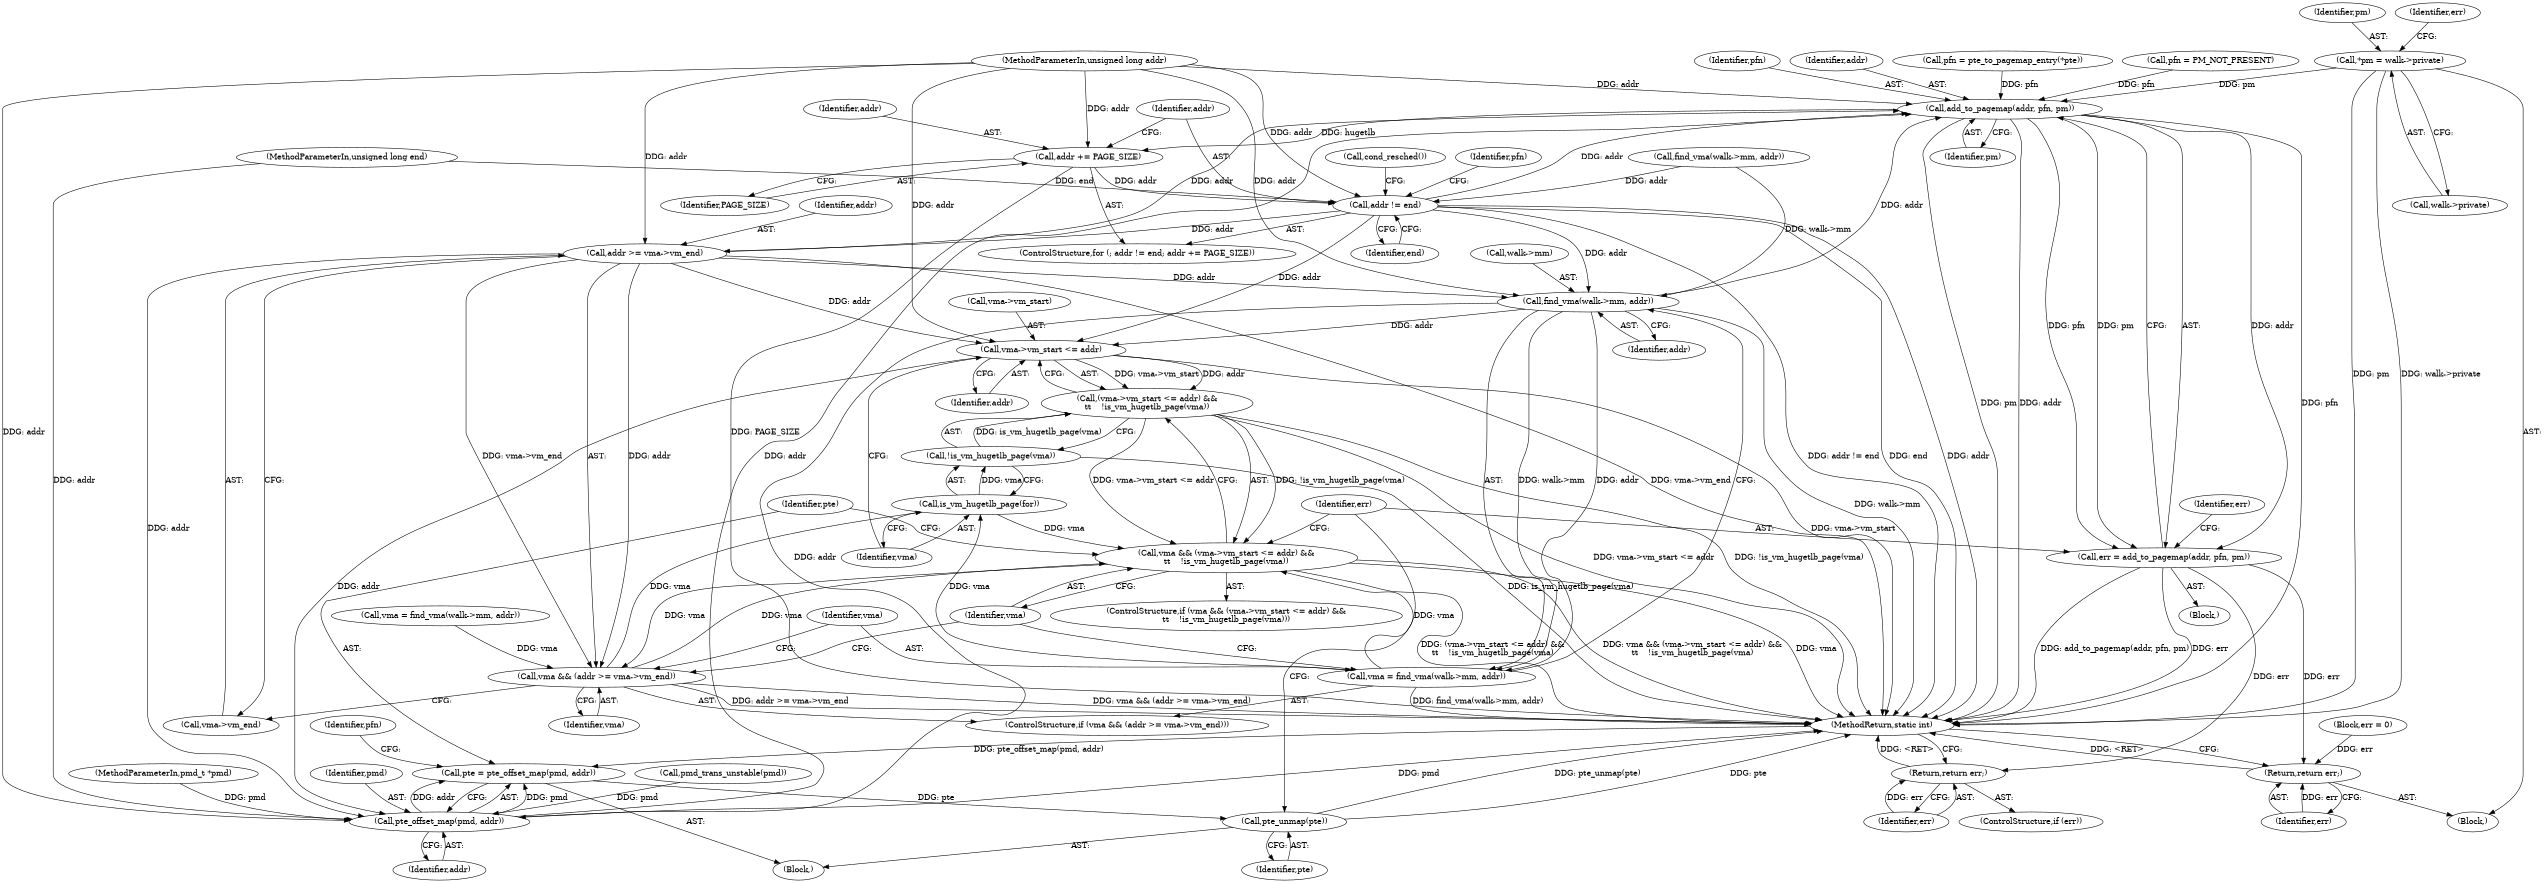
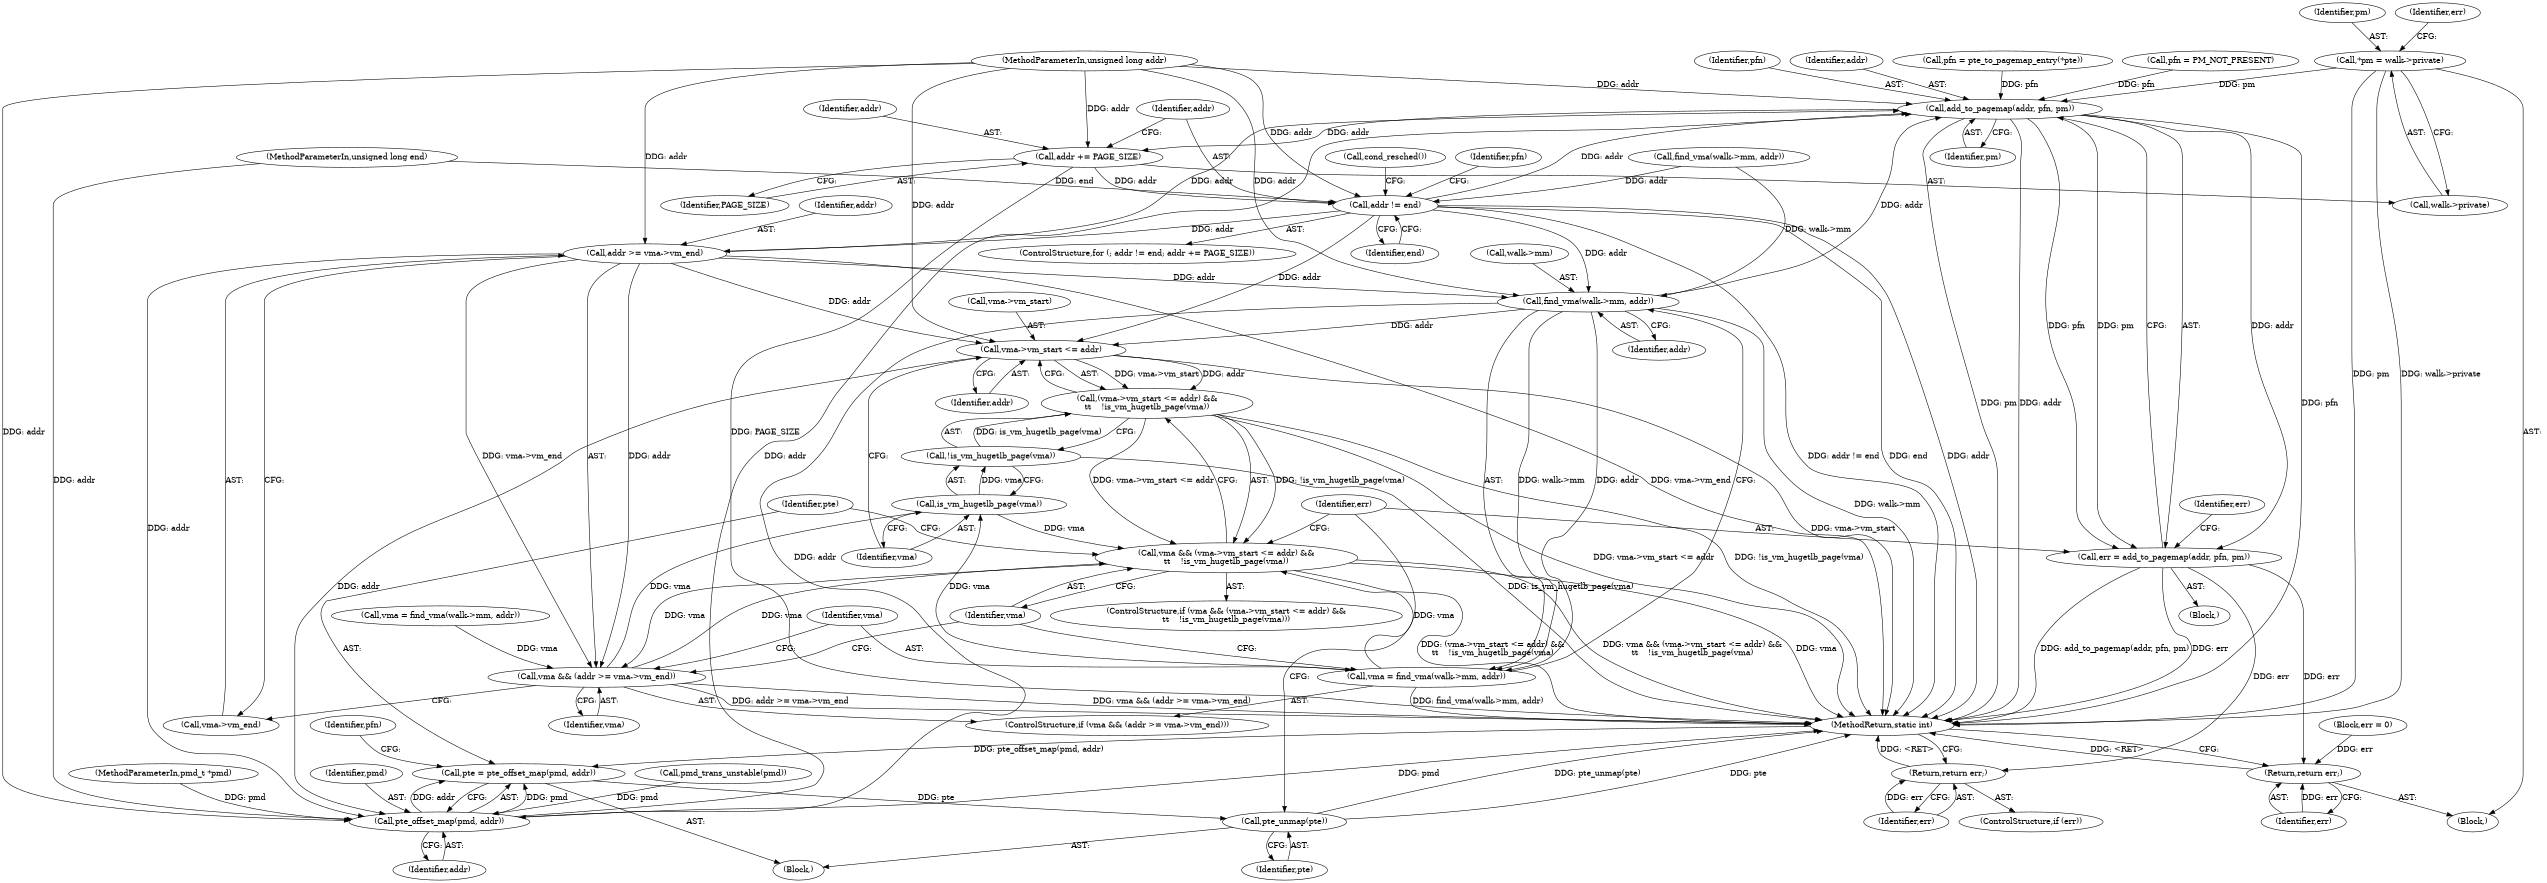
(1348, 133) -> (1348, 133)
(1102, 205) -> (1765, 180)
(979, 505) -> (979, 505)
